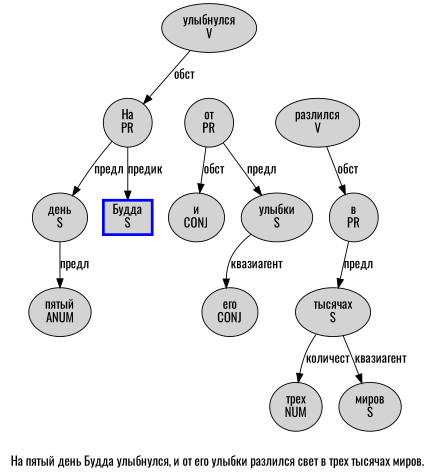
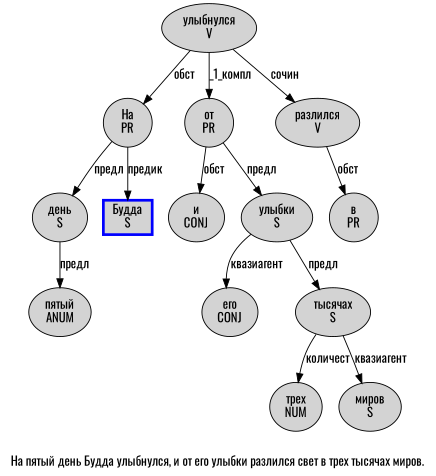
none -> (209, 71)
none -> (260, 73)
(344, 260) -> (302, 261)
